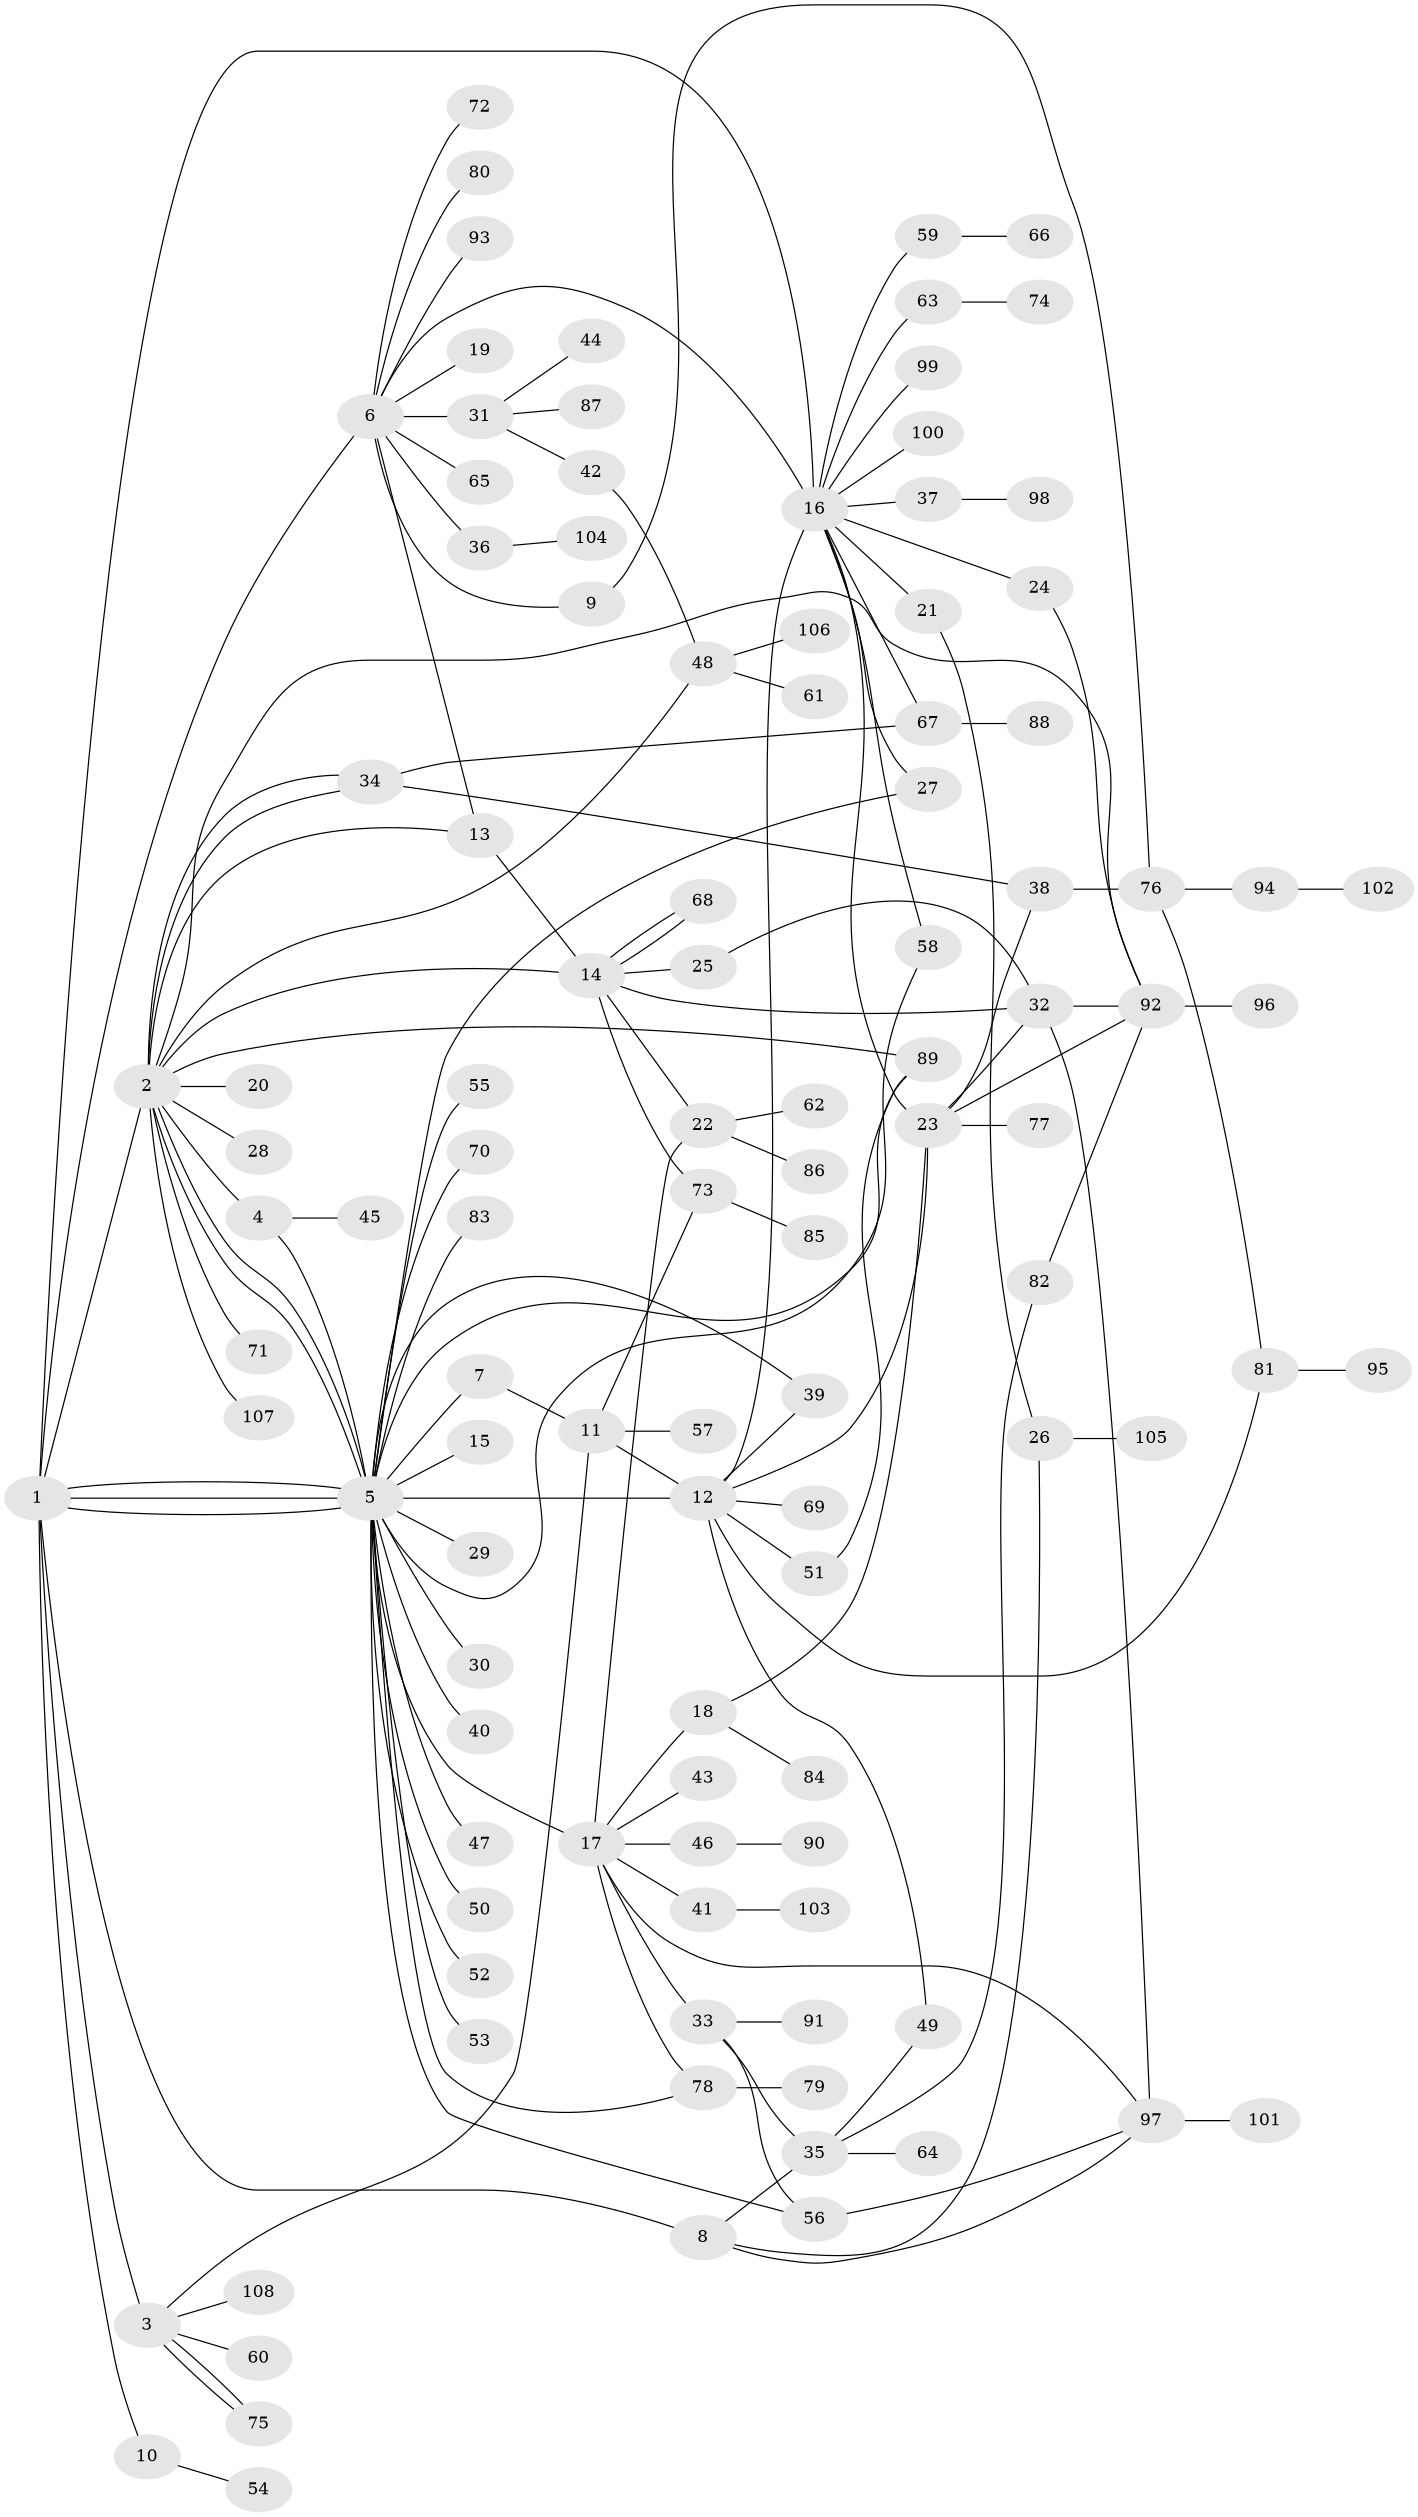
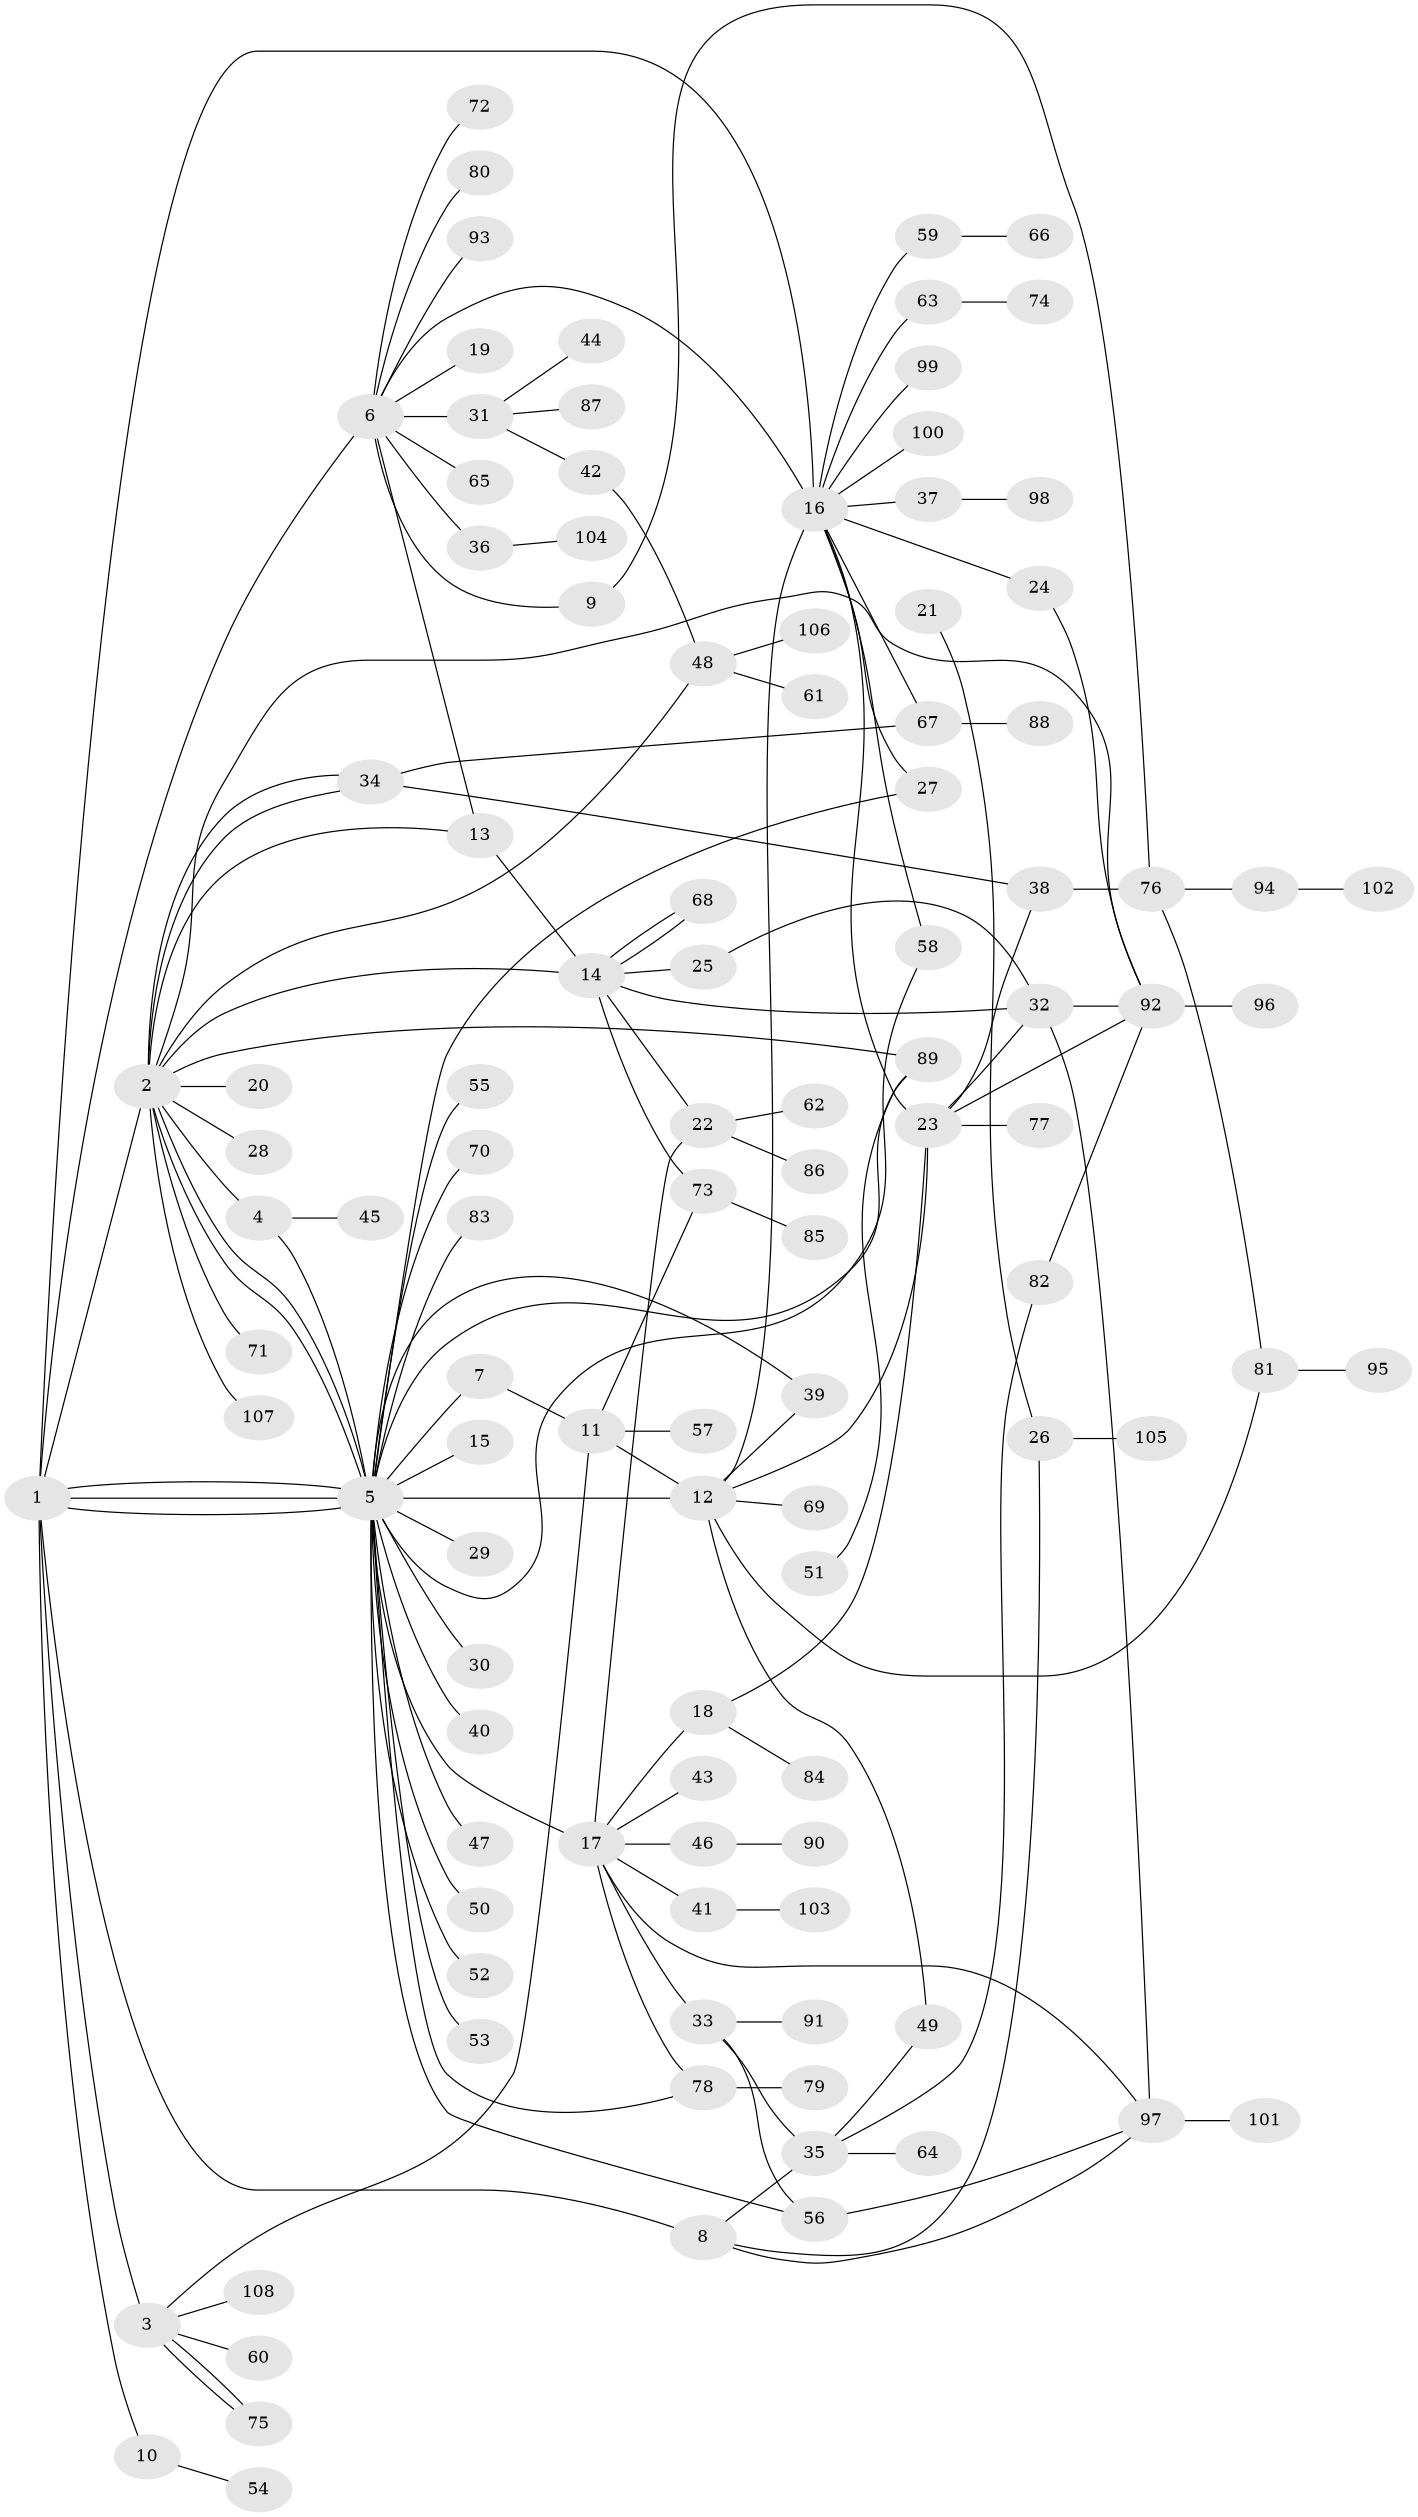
(872, 560) -> none
(759, 1536) -> none
